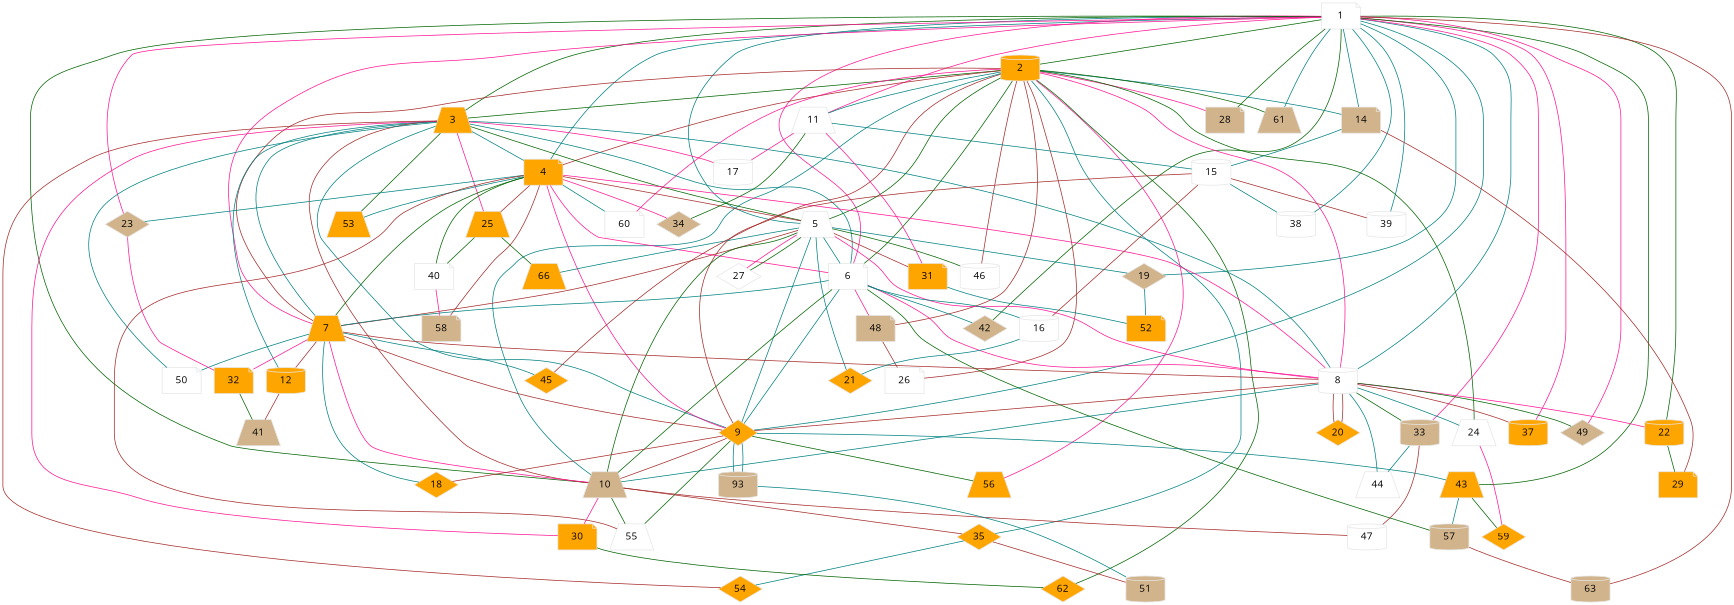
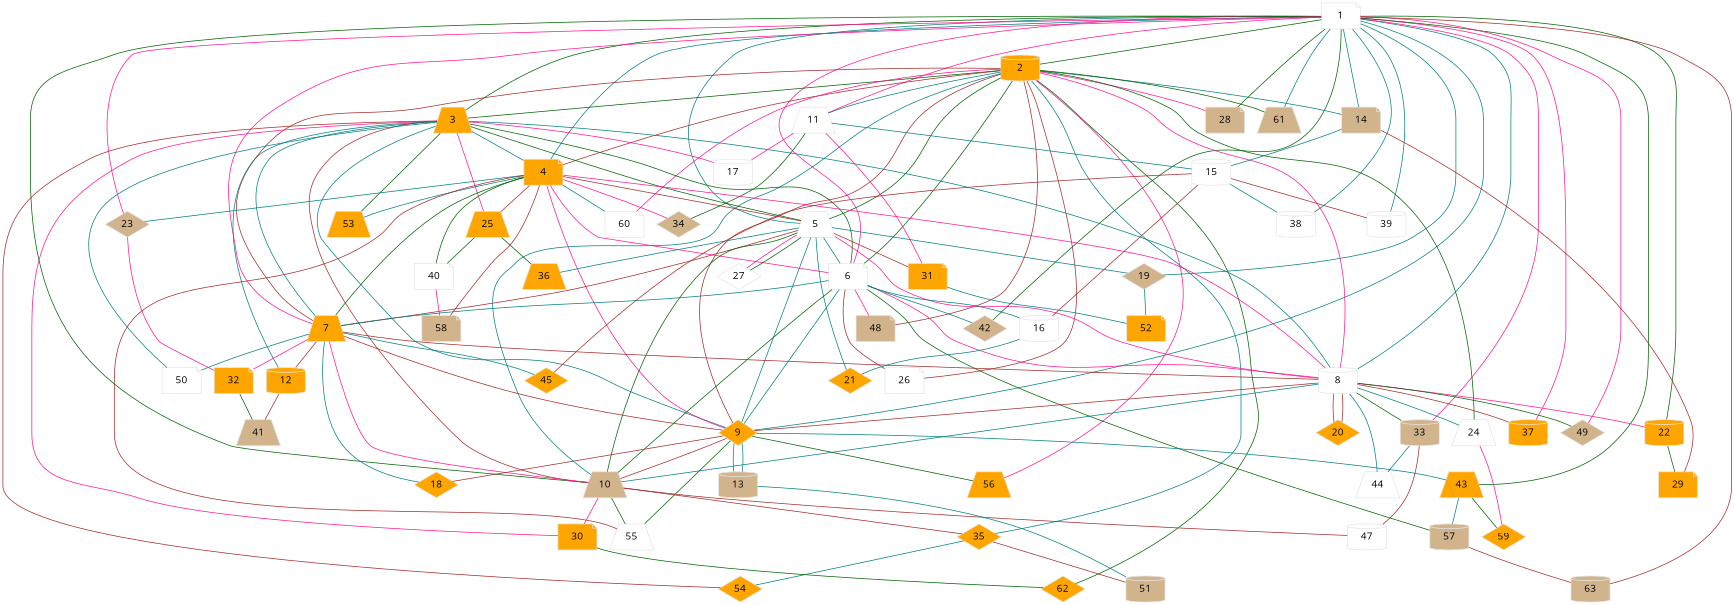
(684, 178) -> (684, 178)
(544, 276) -> (544, 276)
(980, 276) -> none
(890, 355) -> (848, 338)
(738, 485) -> (738, 485)
